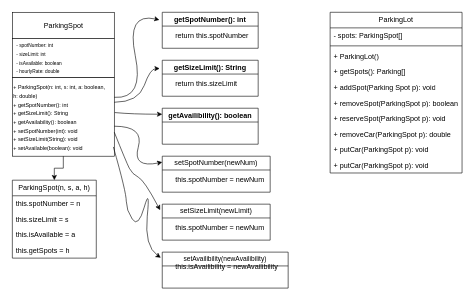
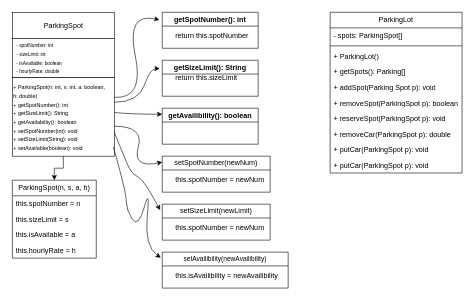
(213, 84) -> (213, 78)
(46, 251) -> (50, 251)
(228, 267) -> (228, 276)
